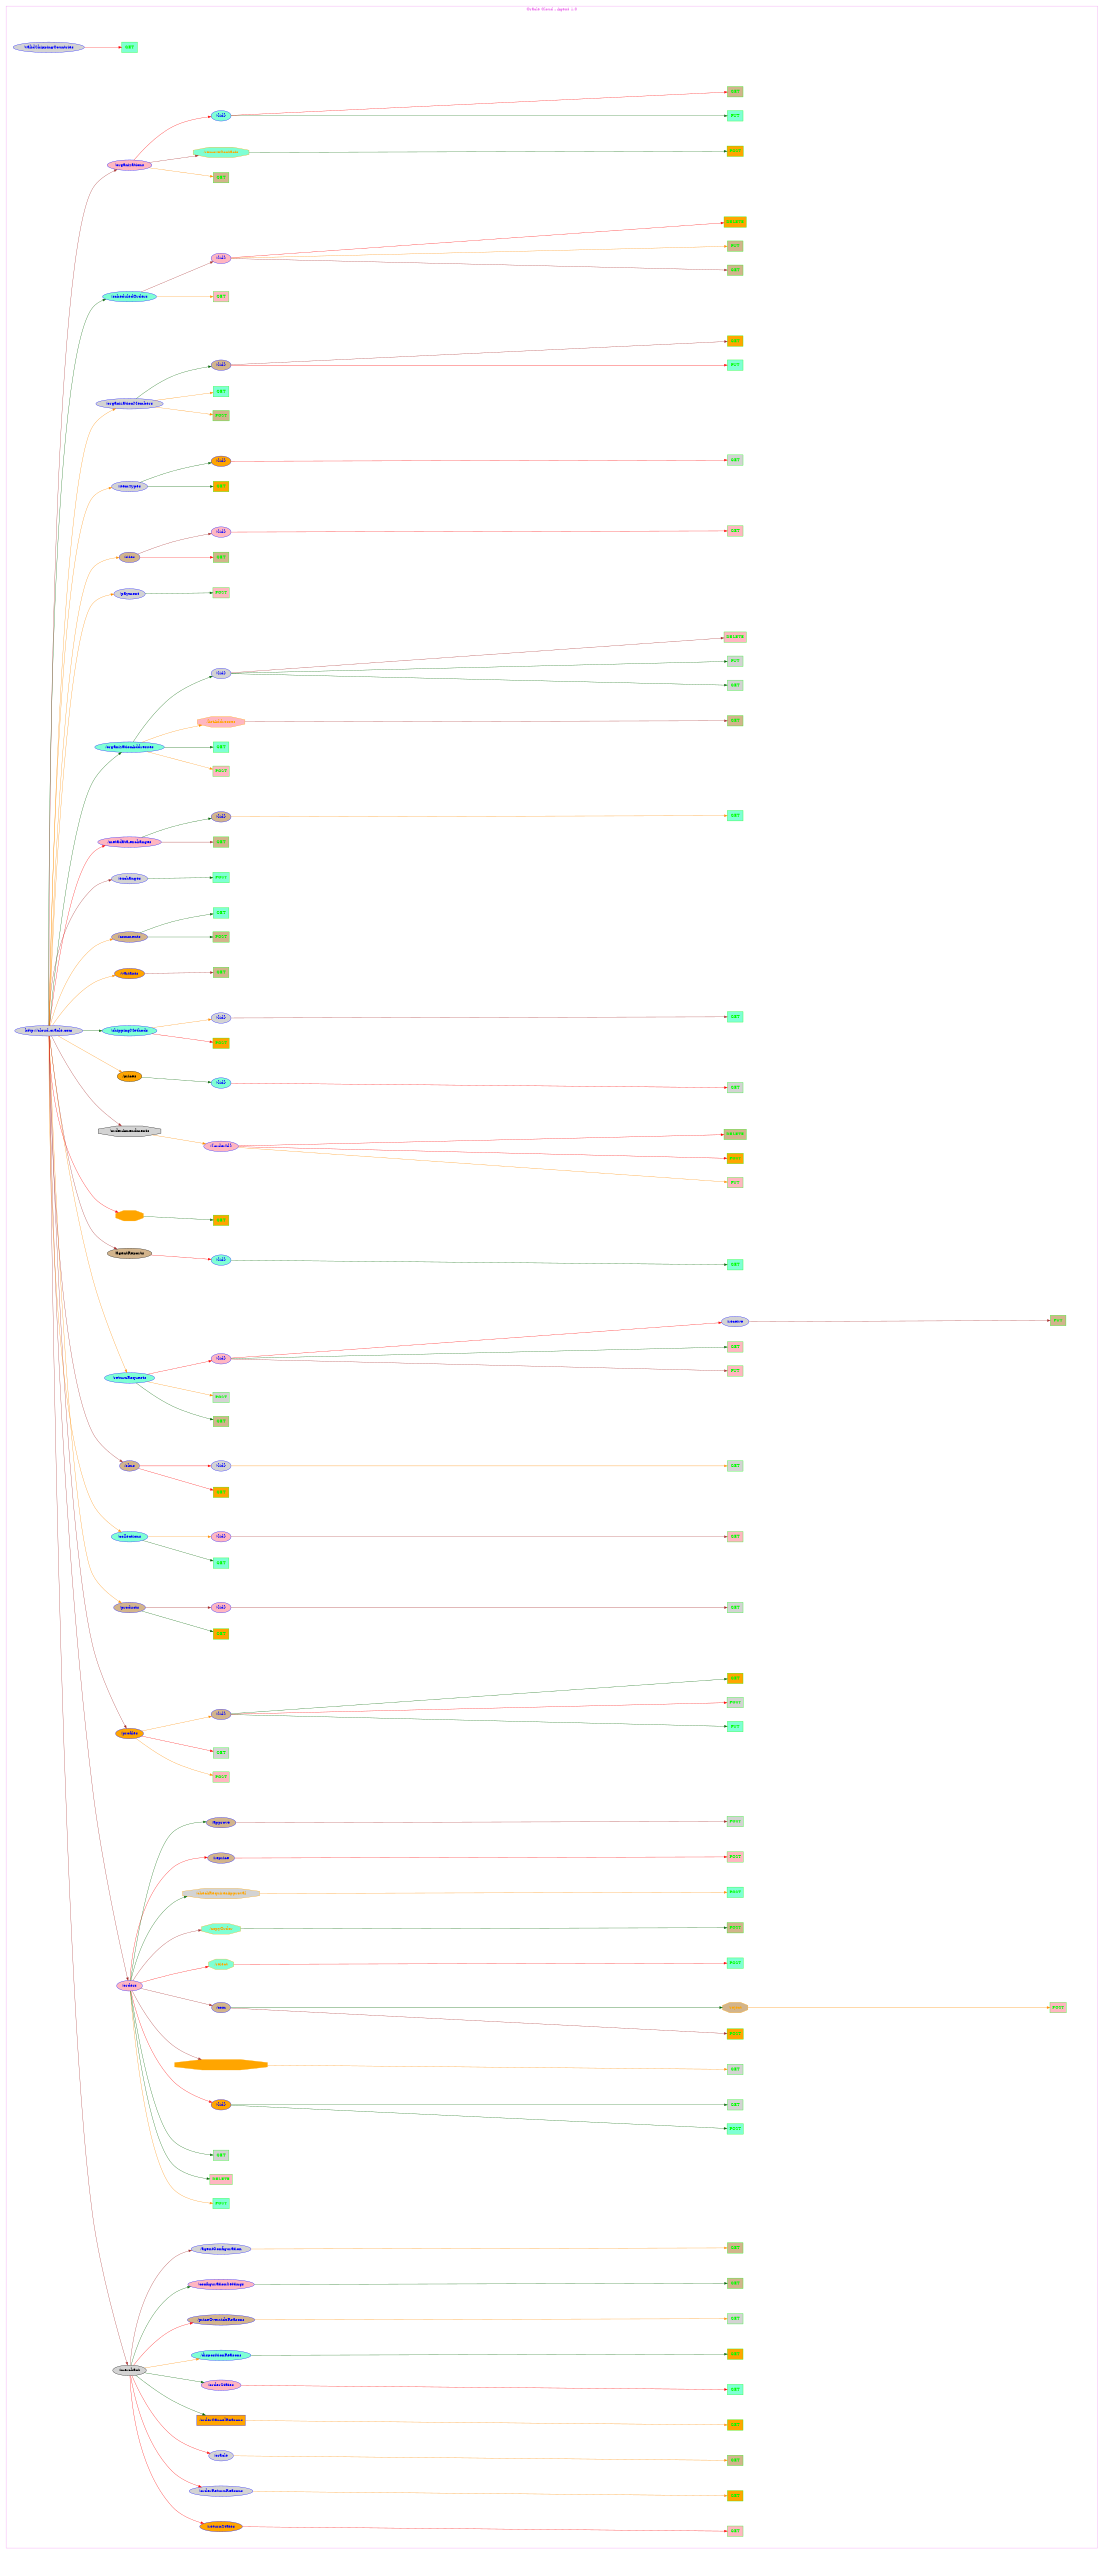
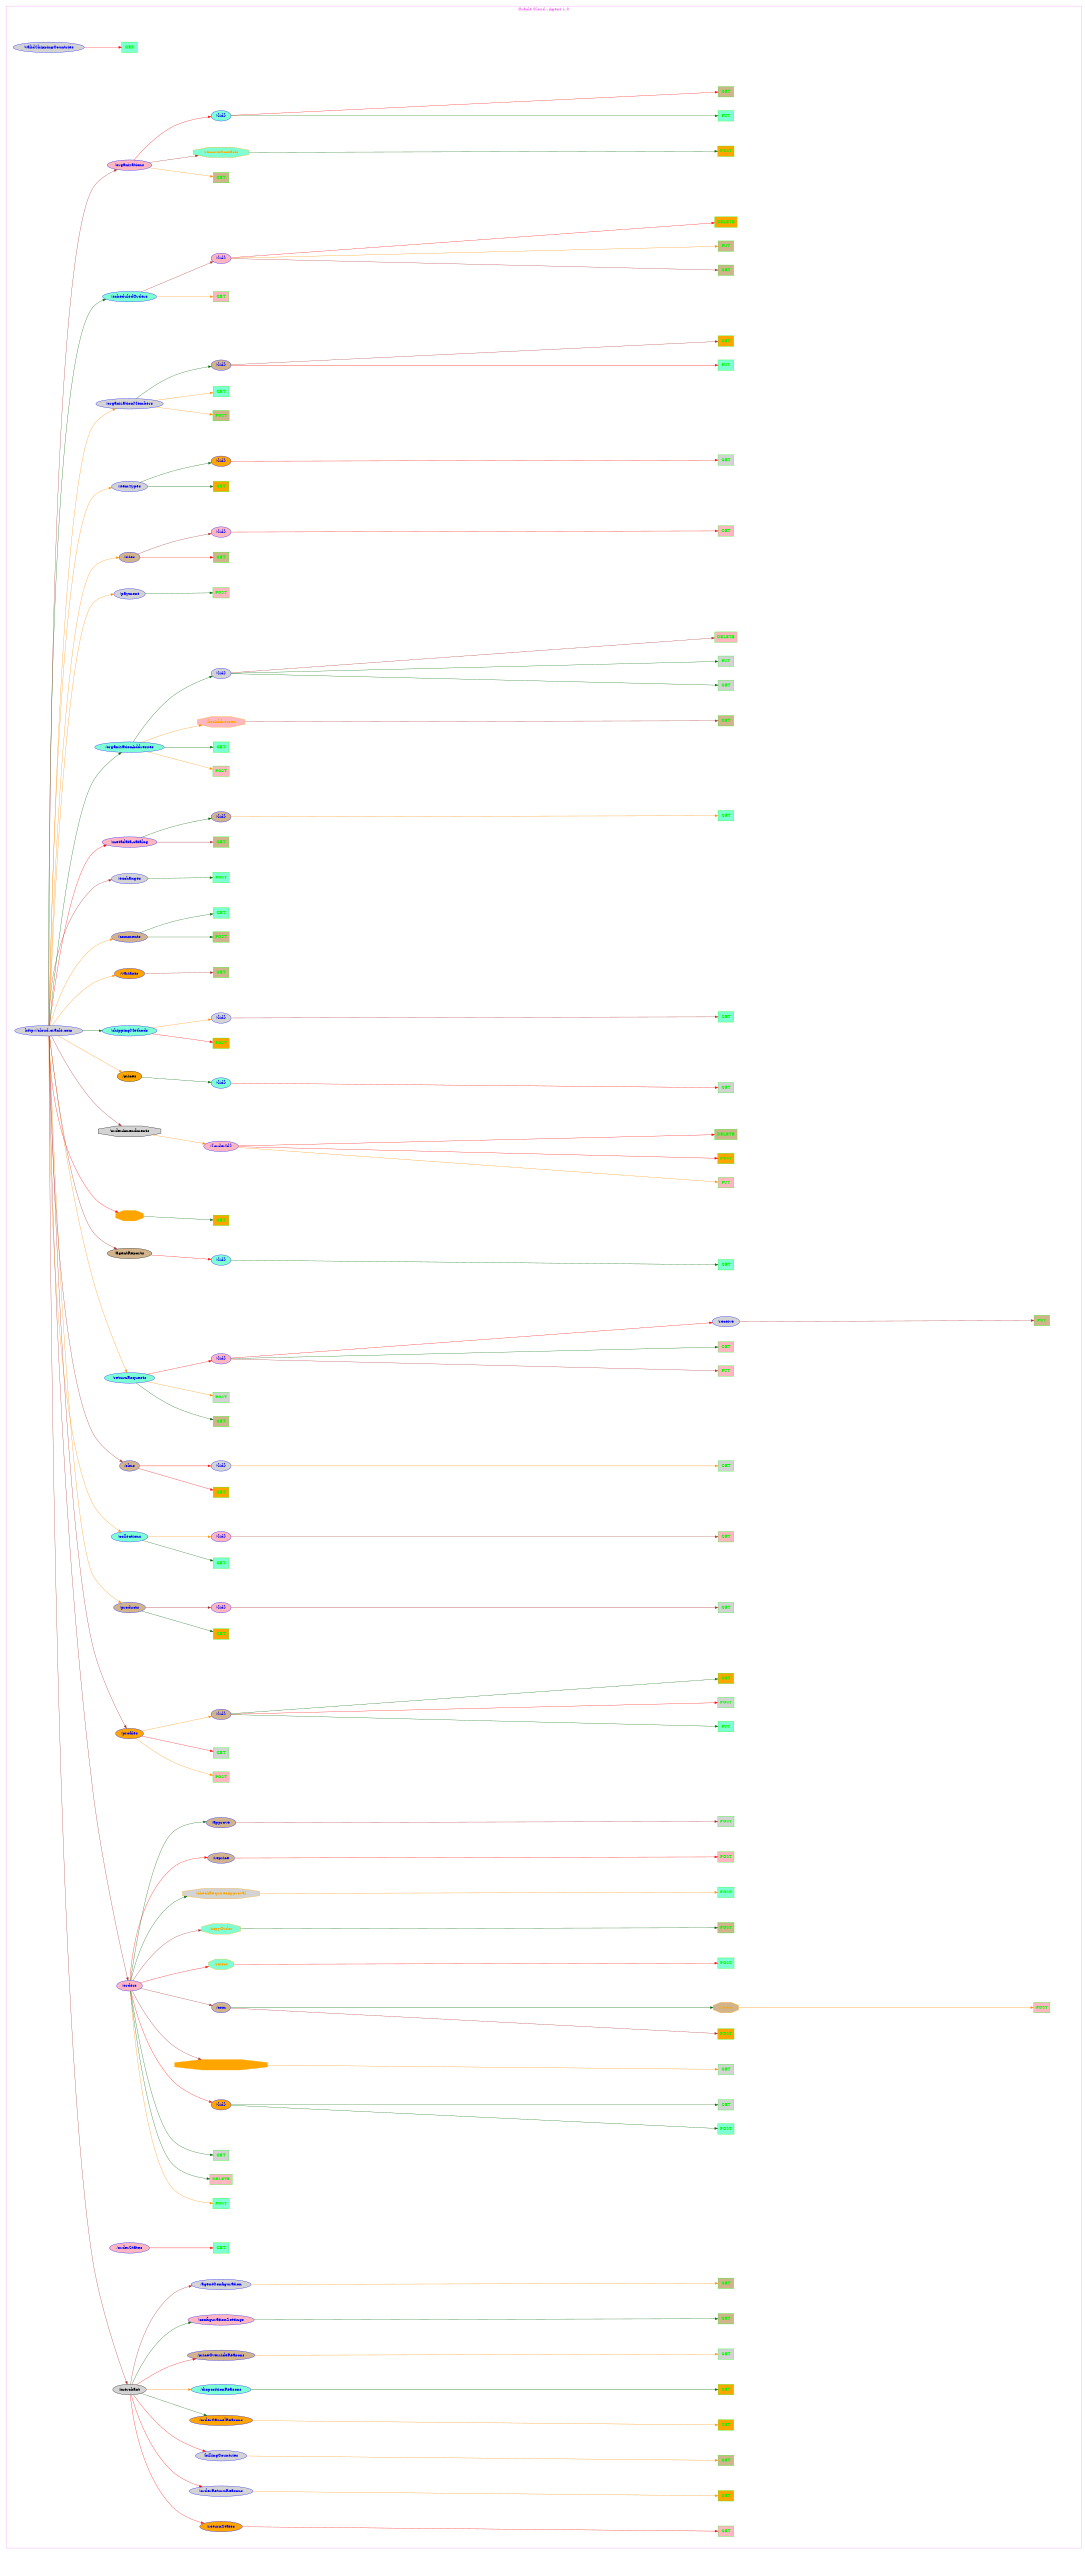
(130, 842) -> (130, 842)
(173, 2377) -> none
(221, 2420) -> (221, 2420)
(221, 2456) -> (221, 2456)
